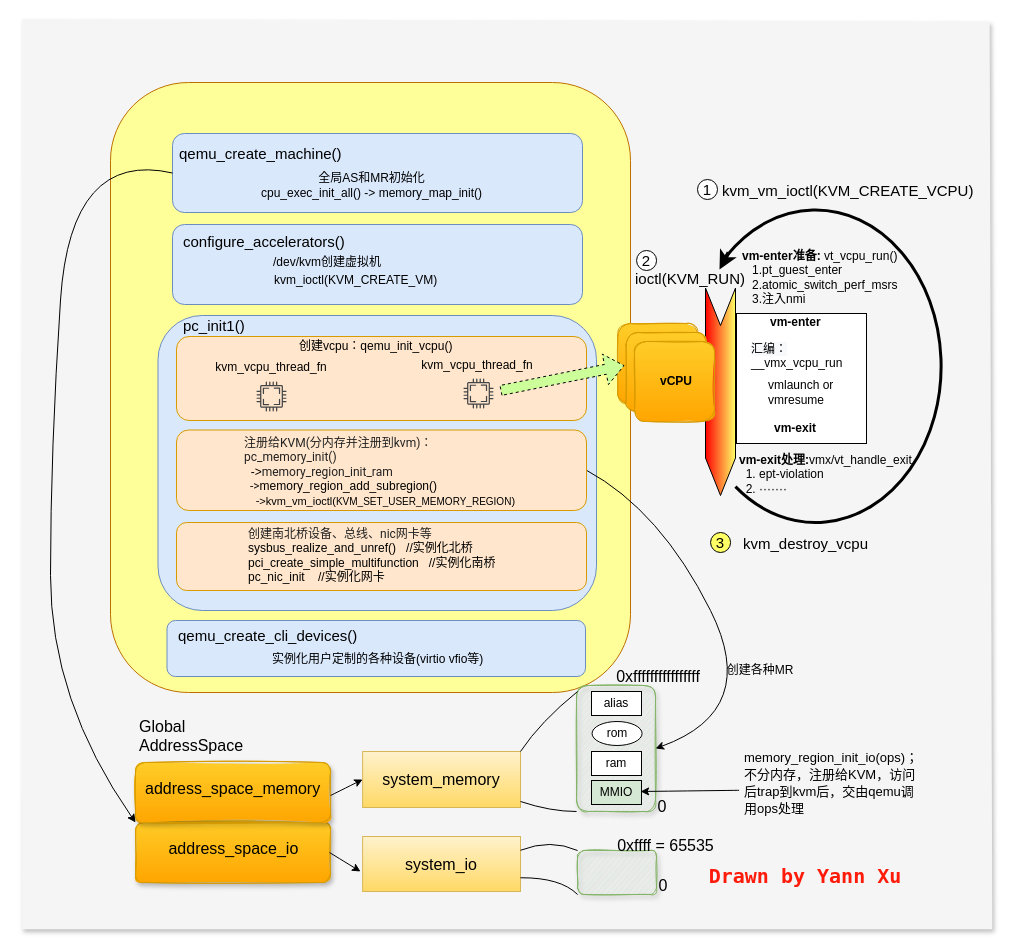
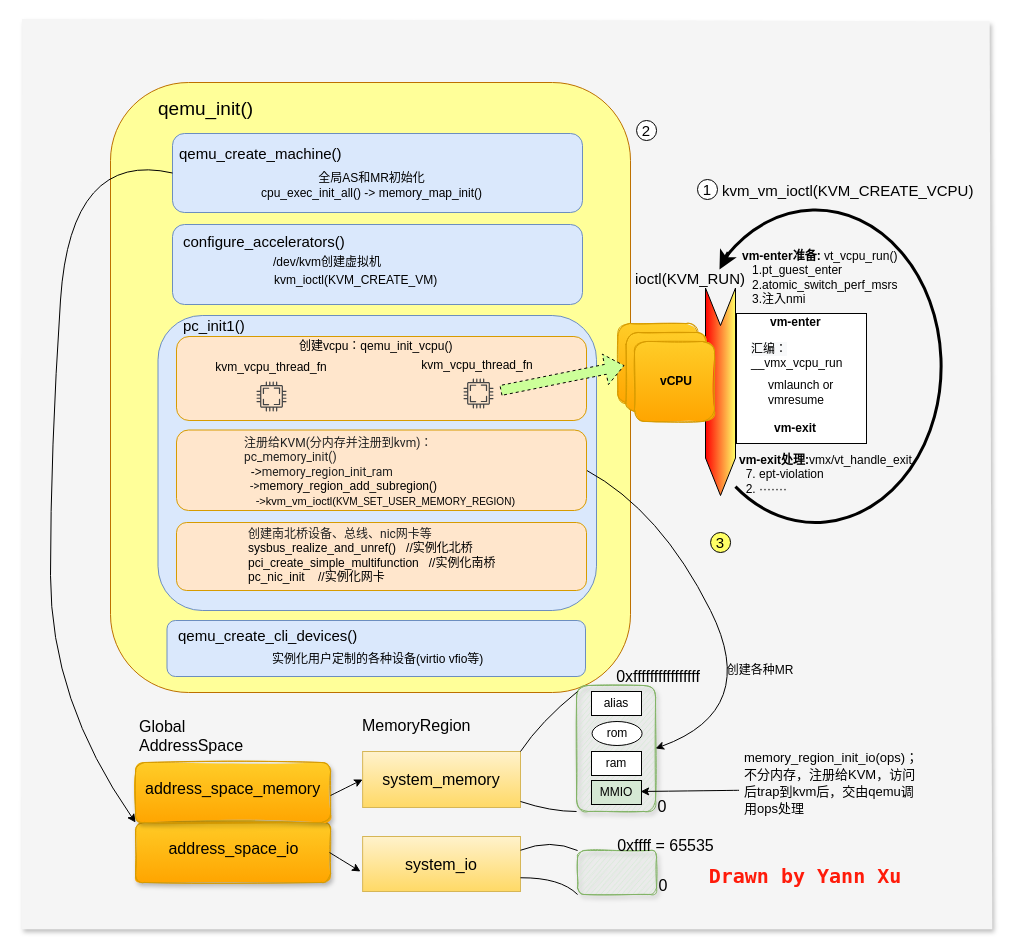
none -> (202, 112)
(647, 261) -> (647, 131)
(833, 475) -> (833, 475)
(807, 539) -> none
none -> (416, 730)
